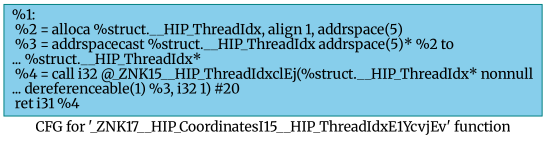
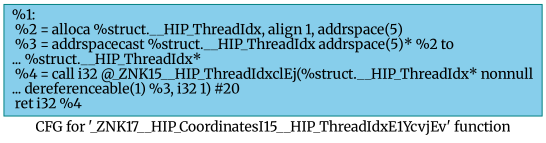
(46, 104) -> (47, 104)
